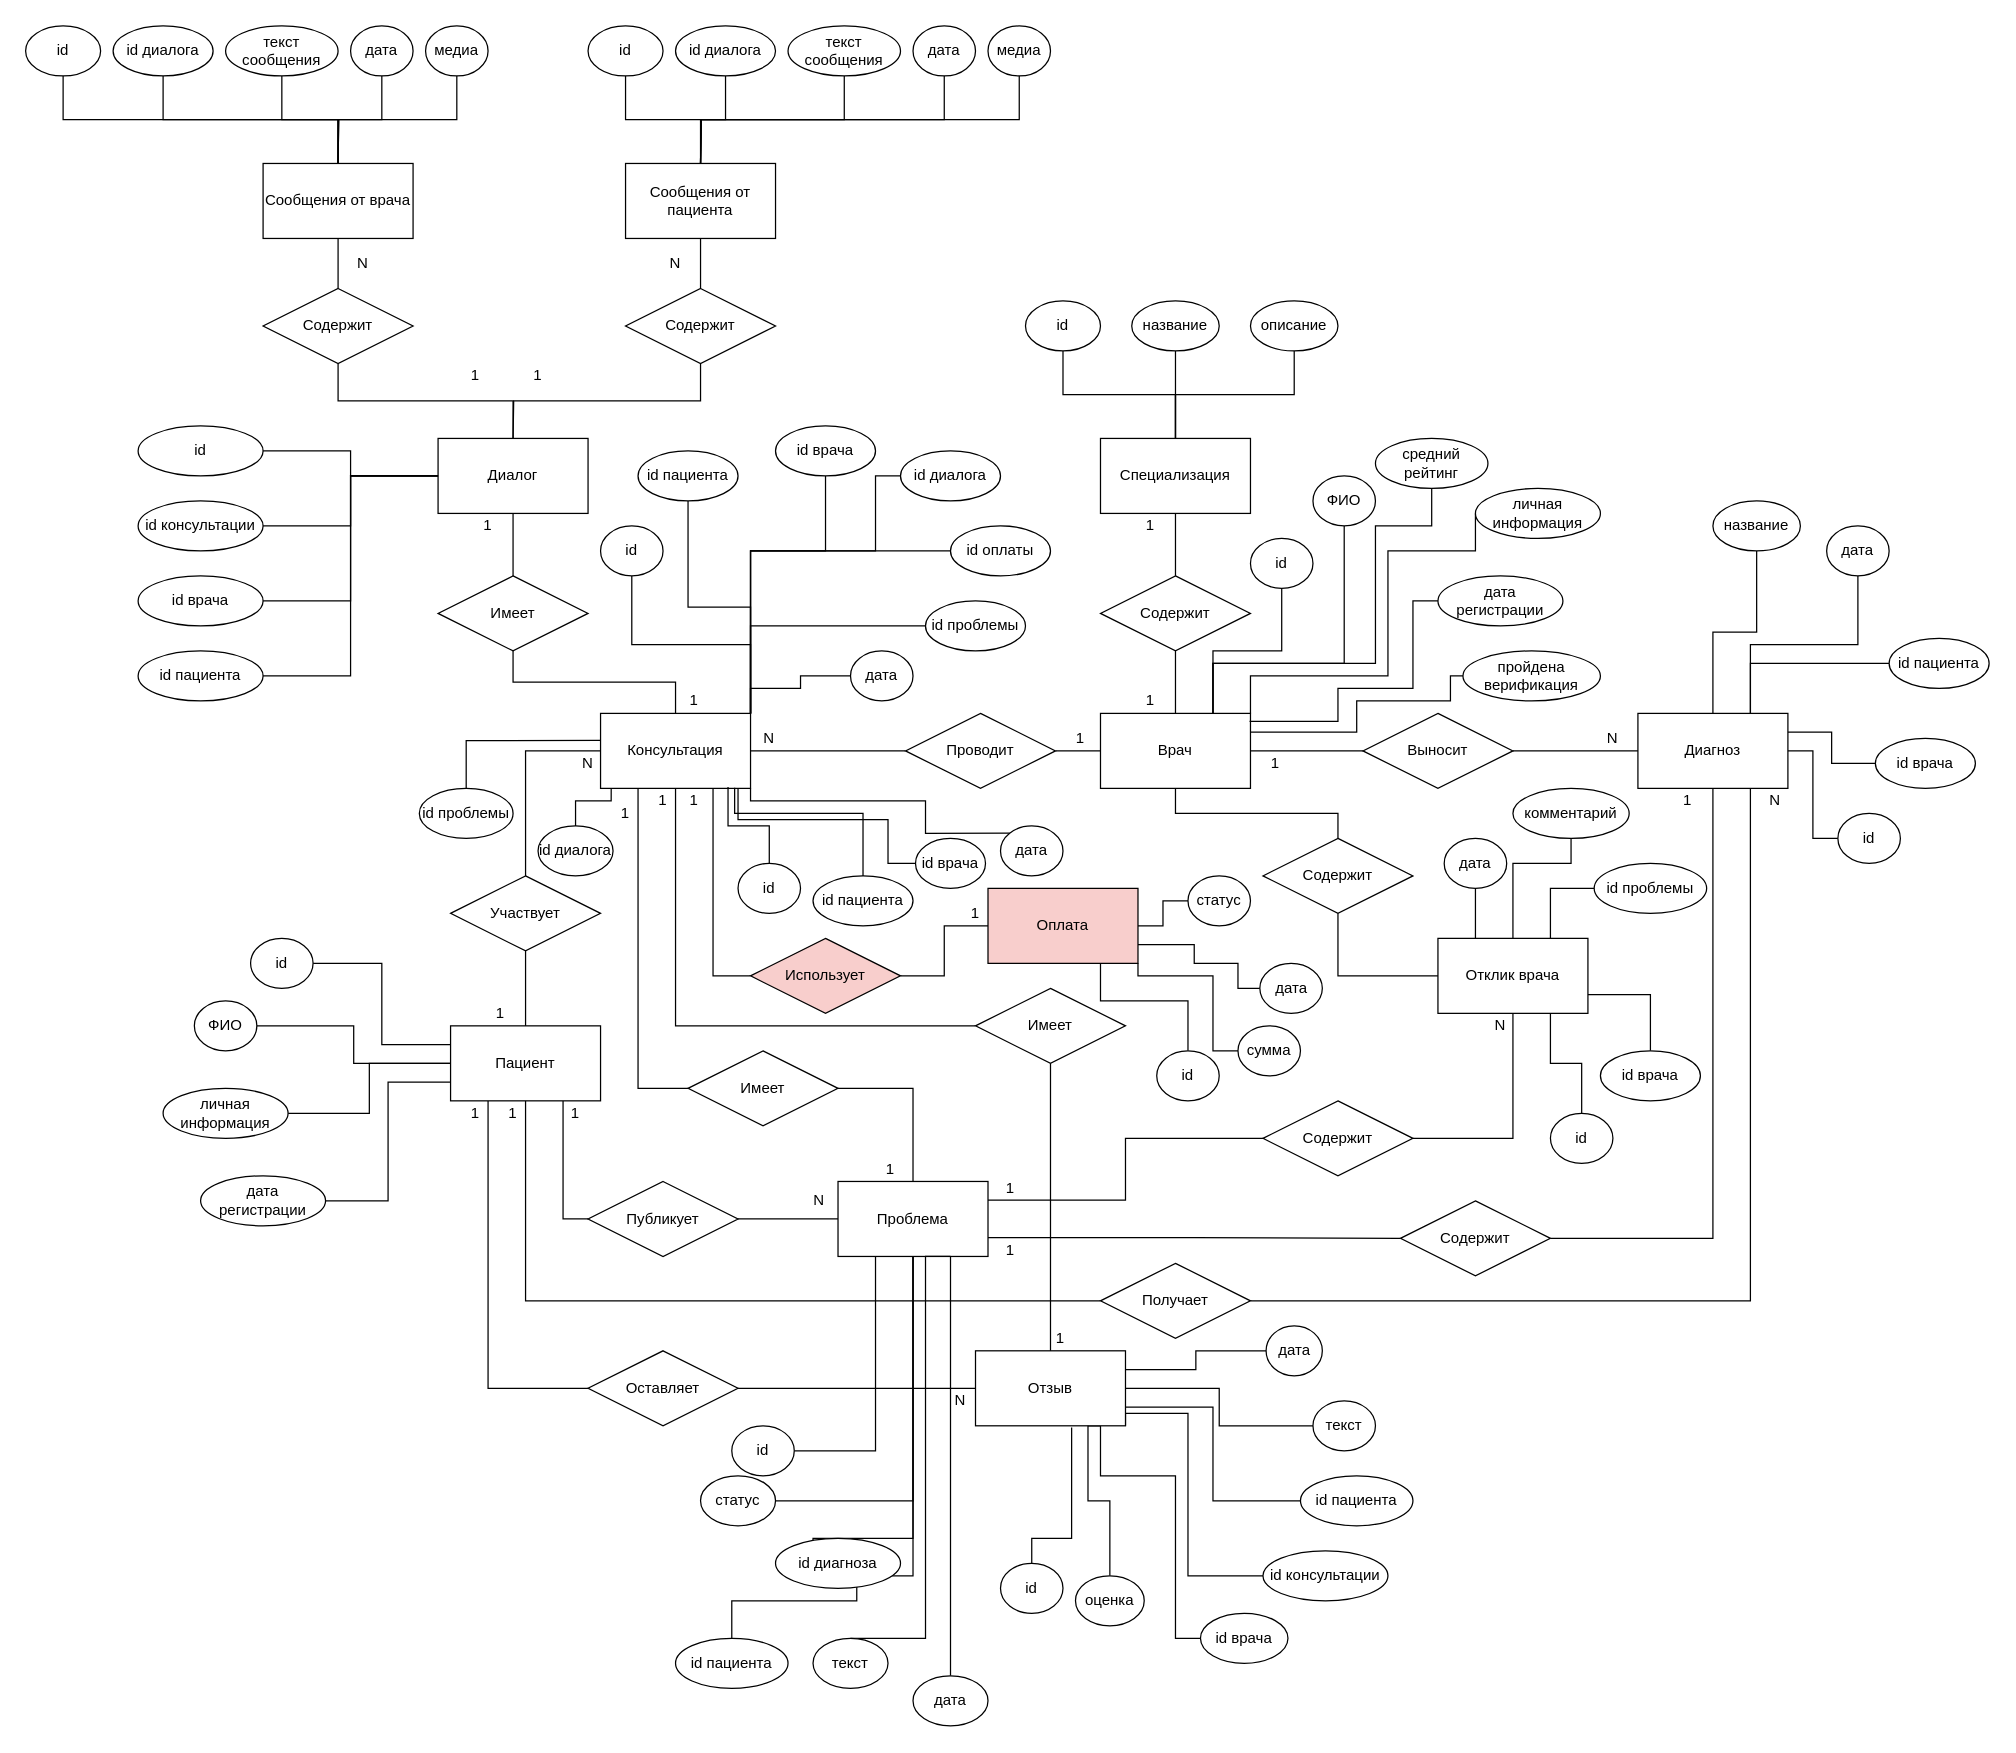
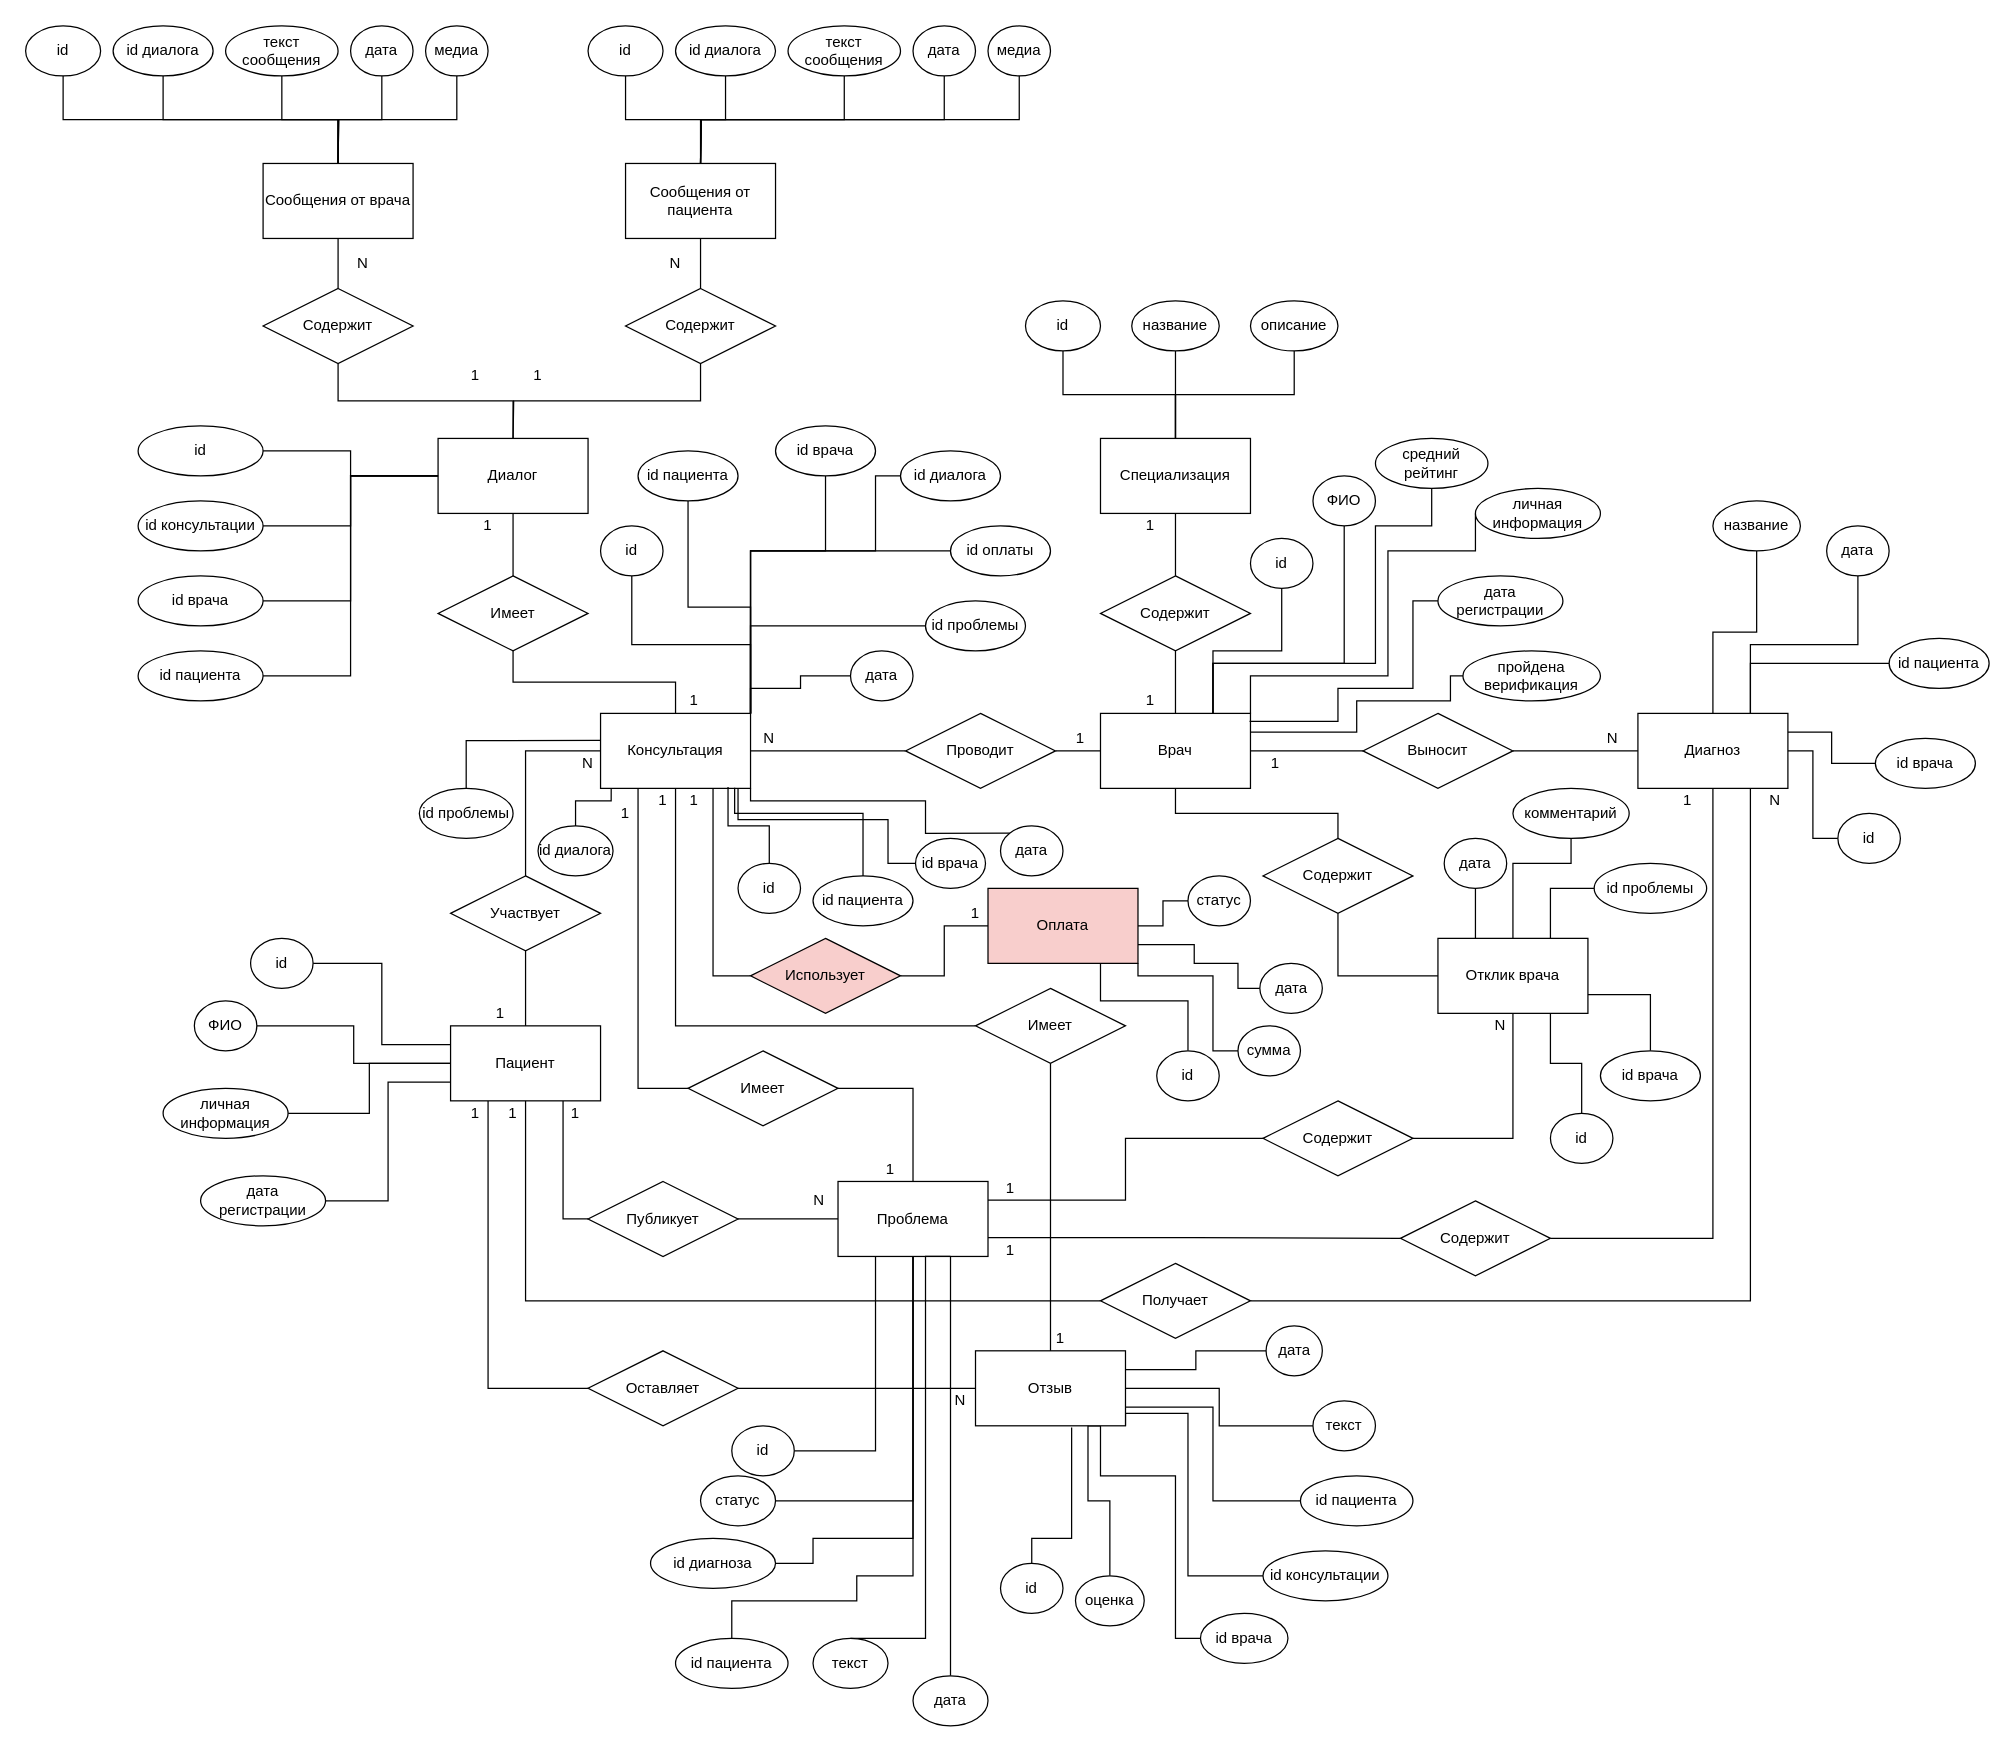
(838, 1563) -> (713, 1563)
